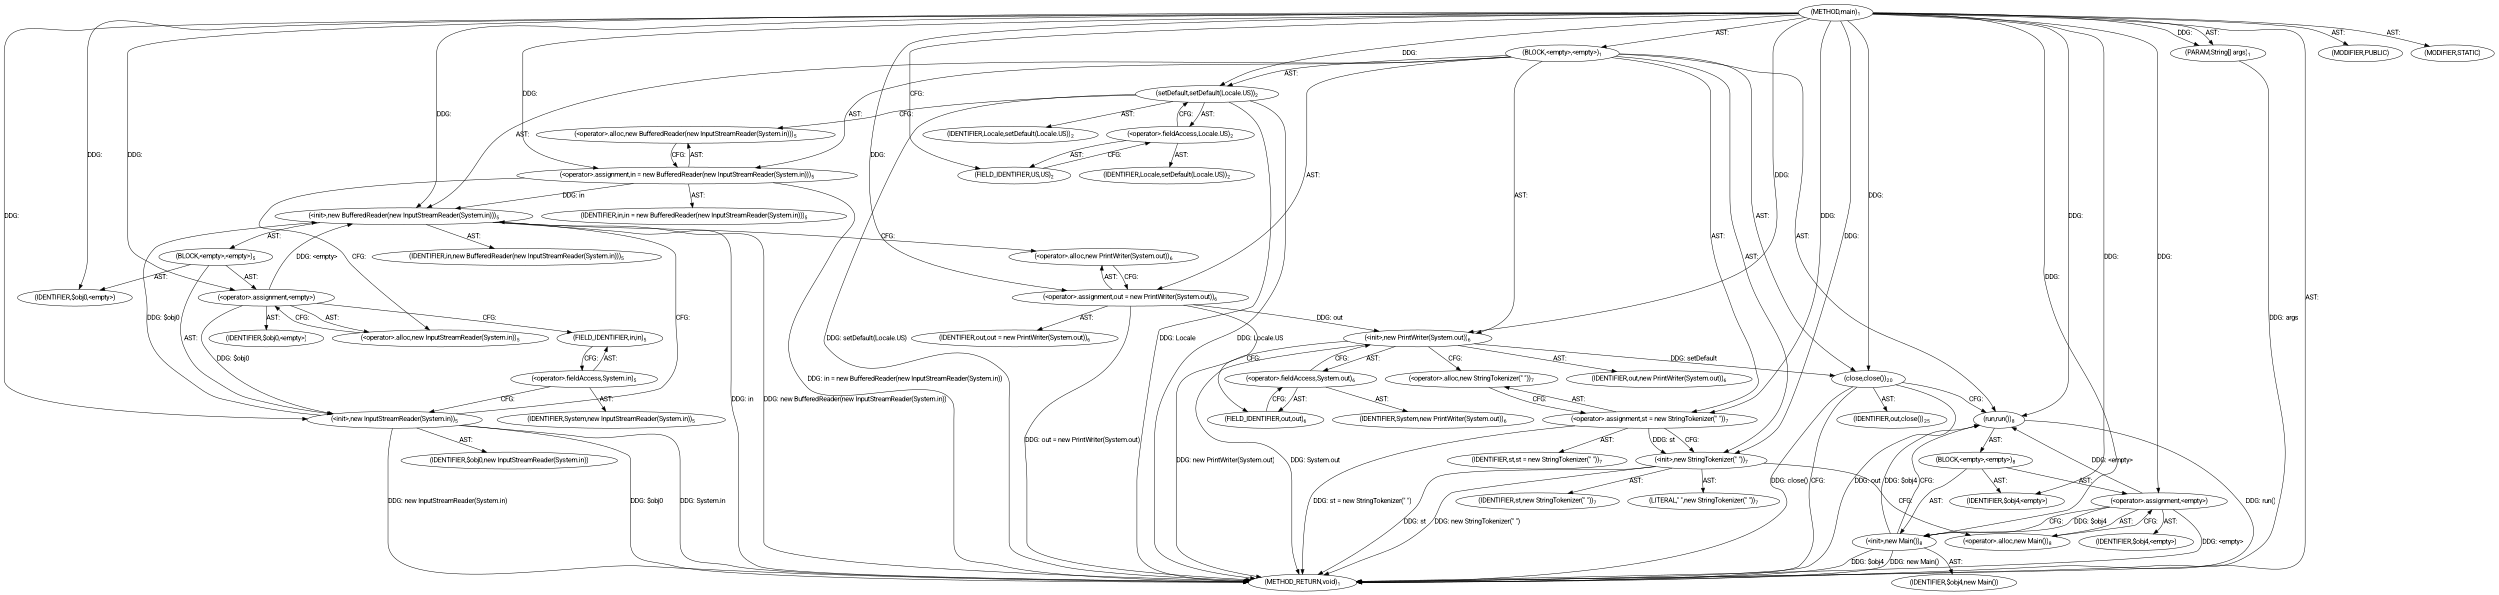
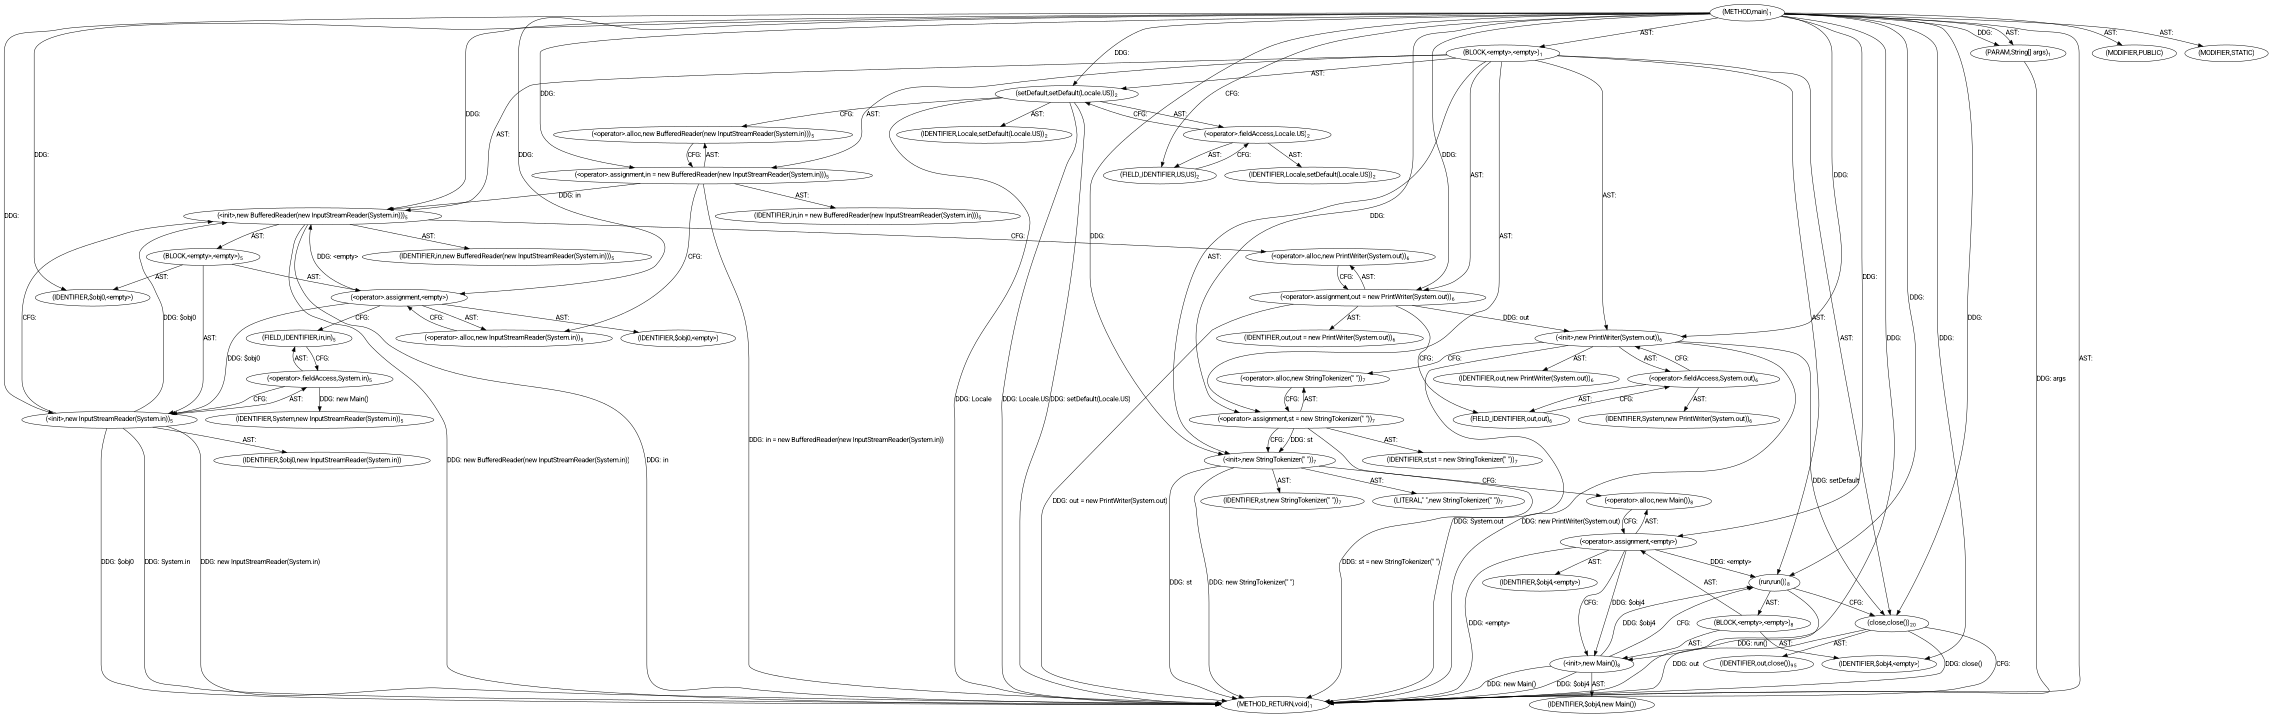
(1944, 391) -> (1832, 600)
(608, 399) -> (344, 399)
none -> (239, 408)
(1927, 419) -> (1794, 663)
